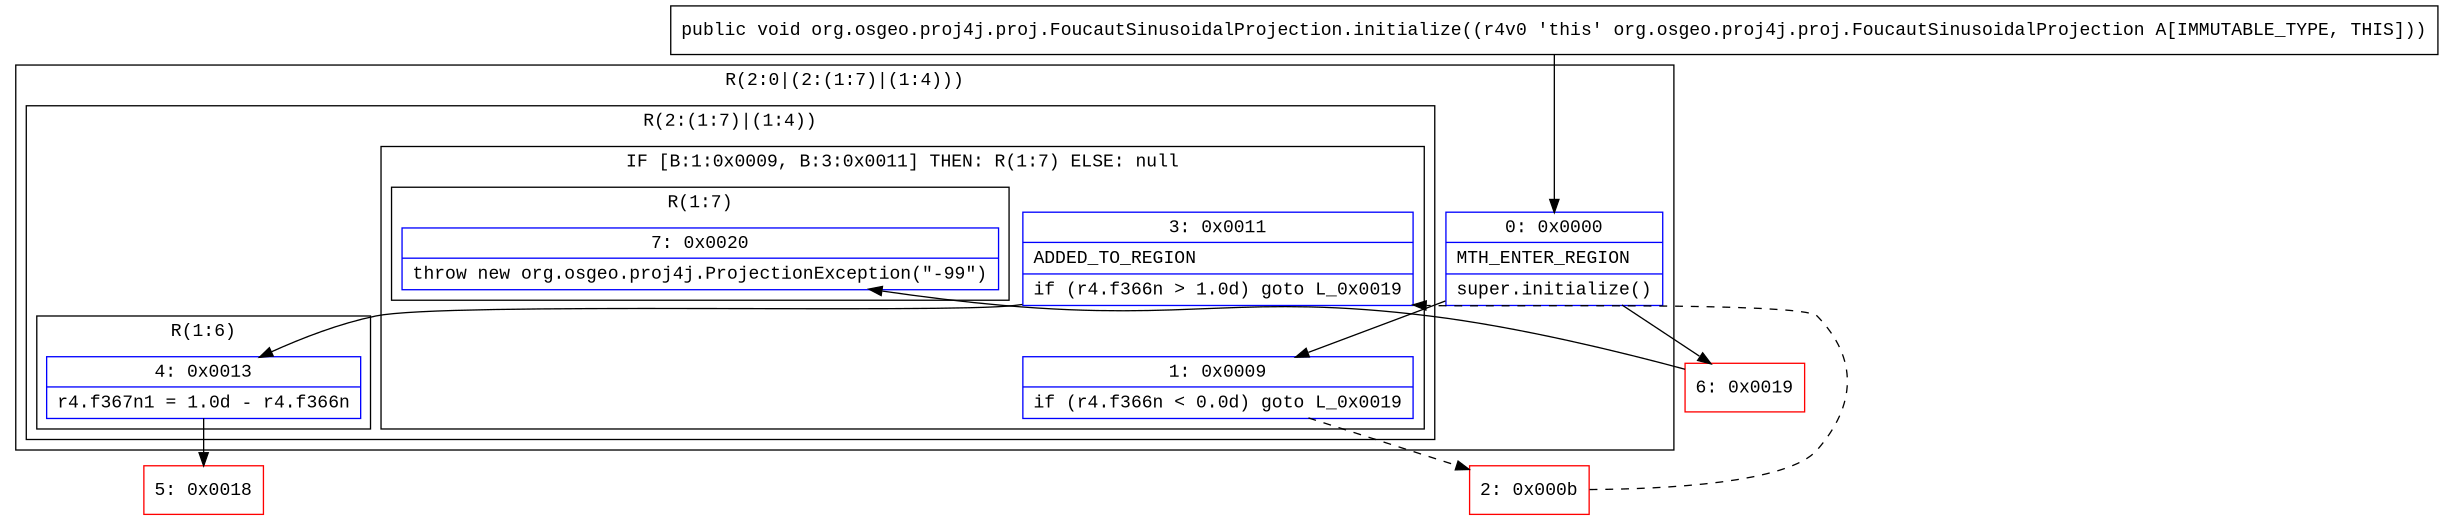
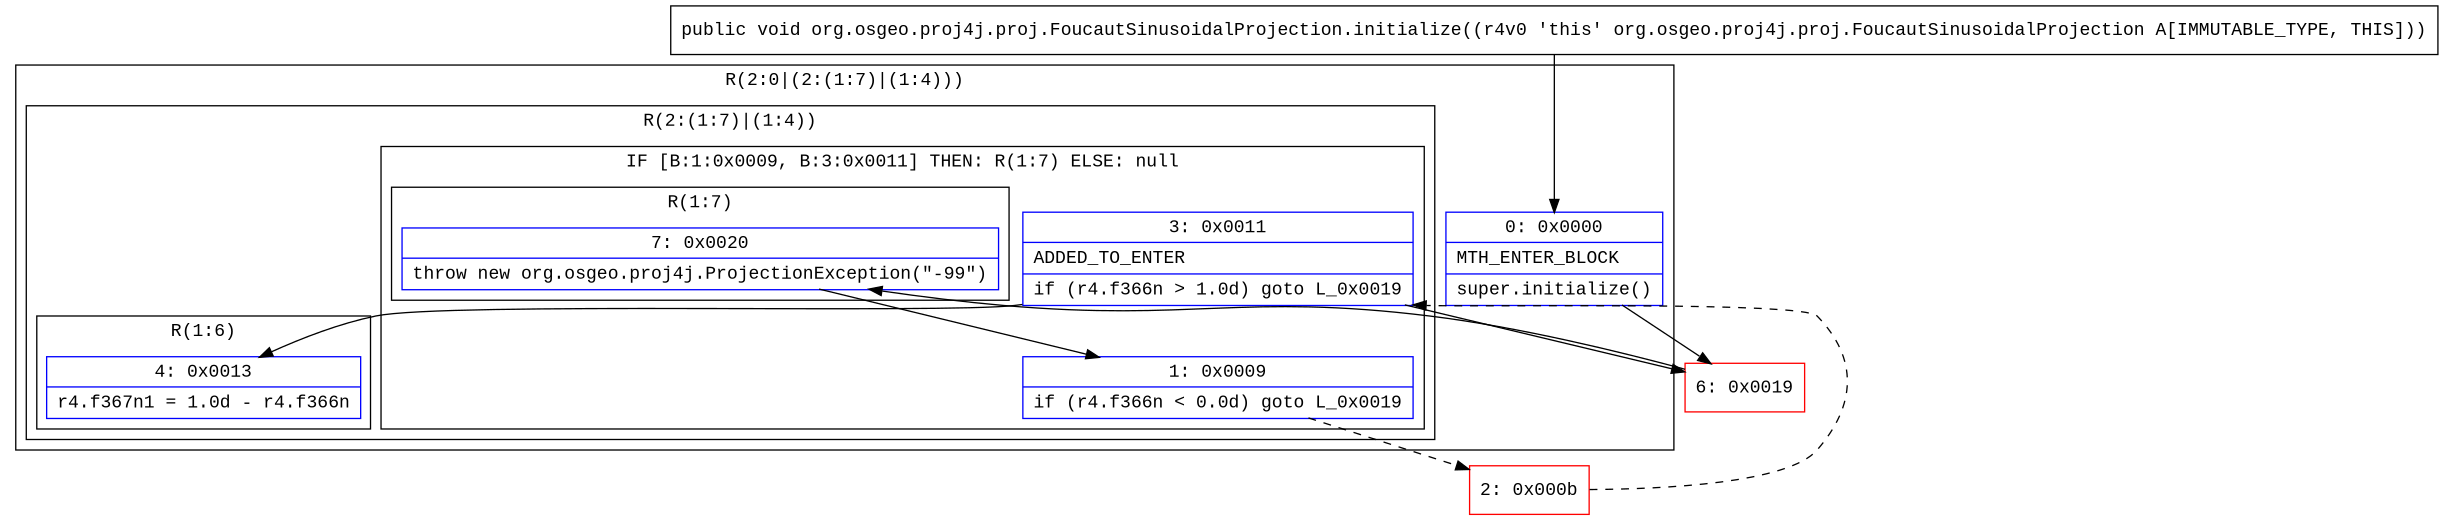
(1115, 258) -> (1110, 258)
(1544, 258) -> (1538, 258)
(1377, 327) -> (953, 322)
none -> (1538, 337)
(204, 490) -> none
